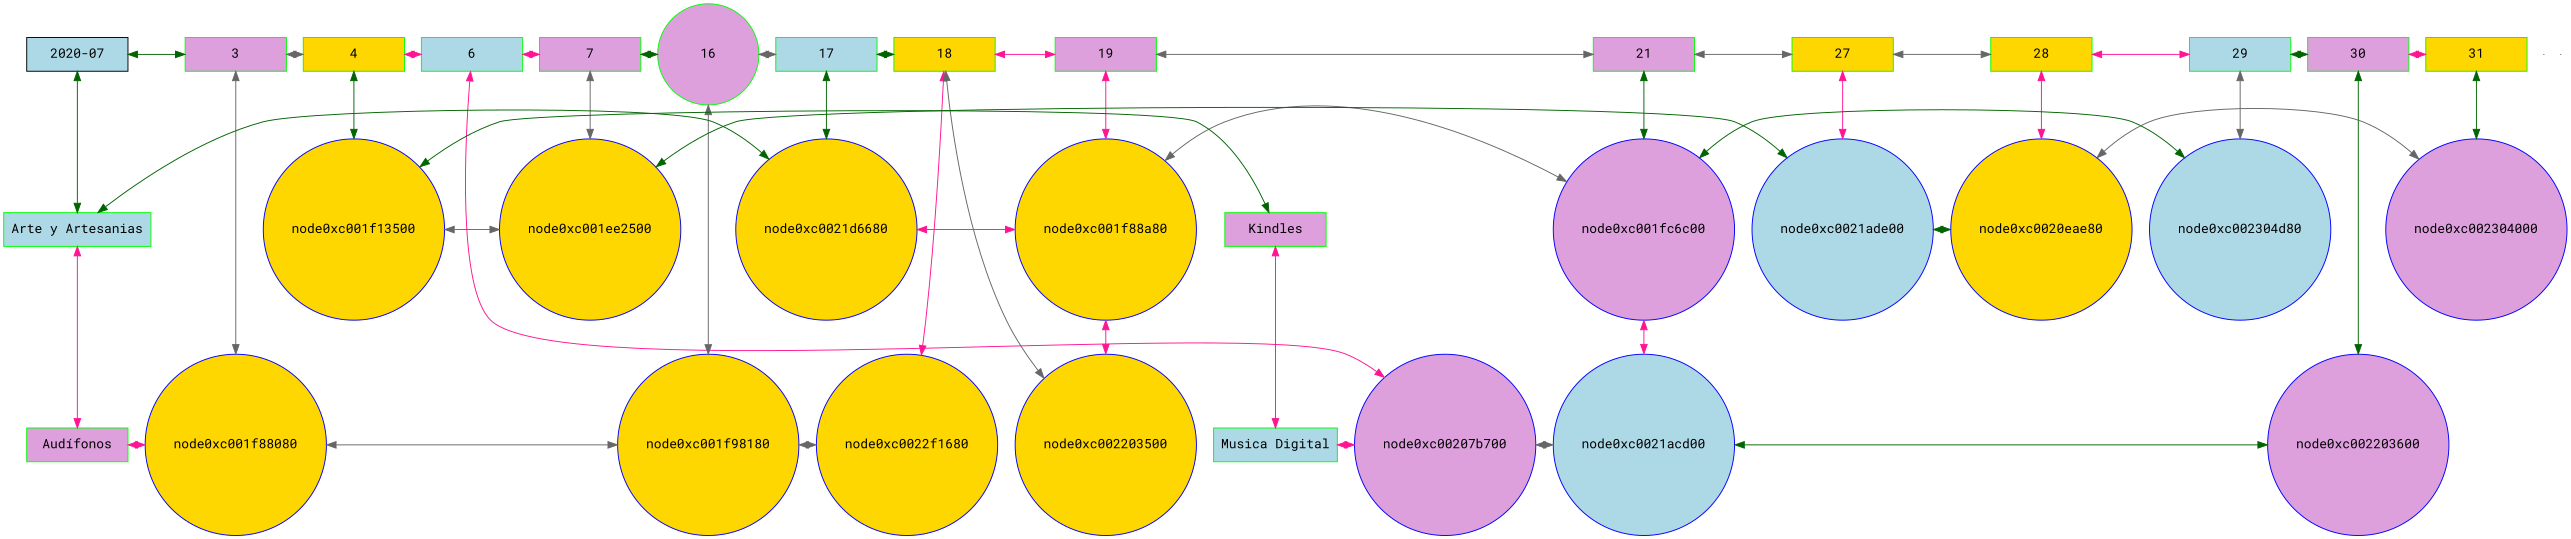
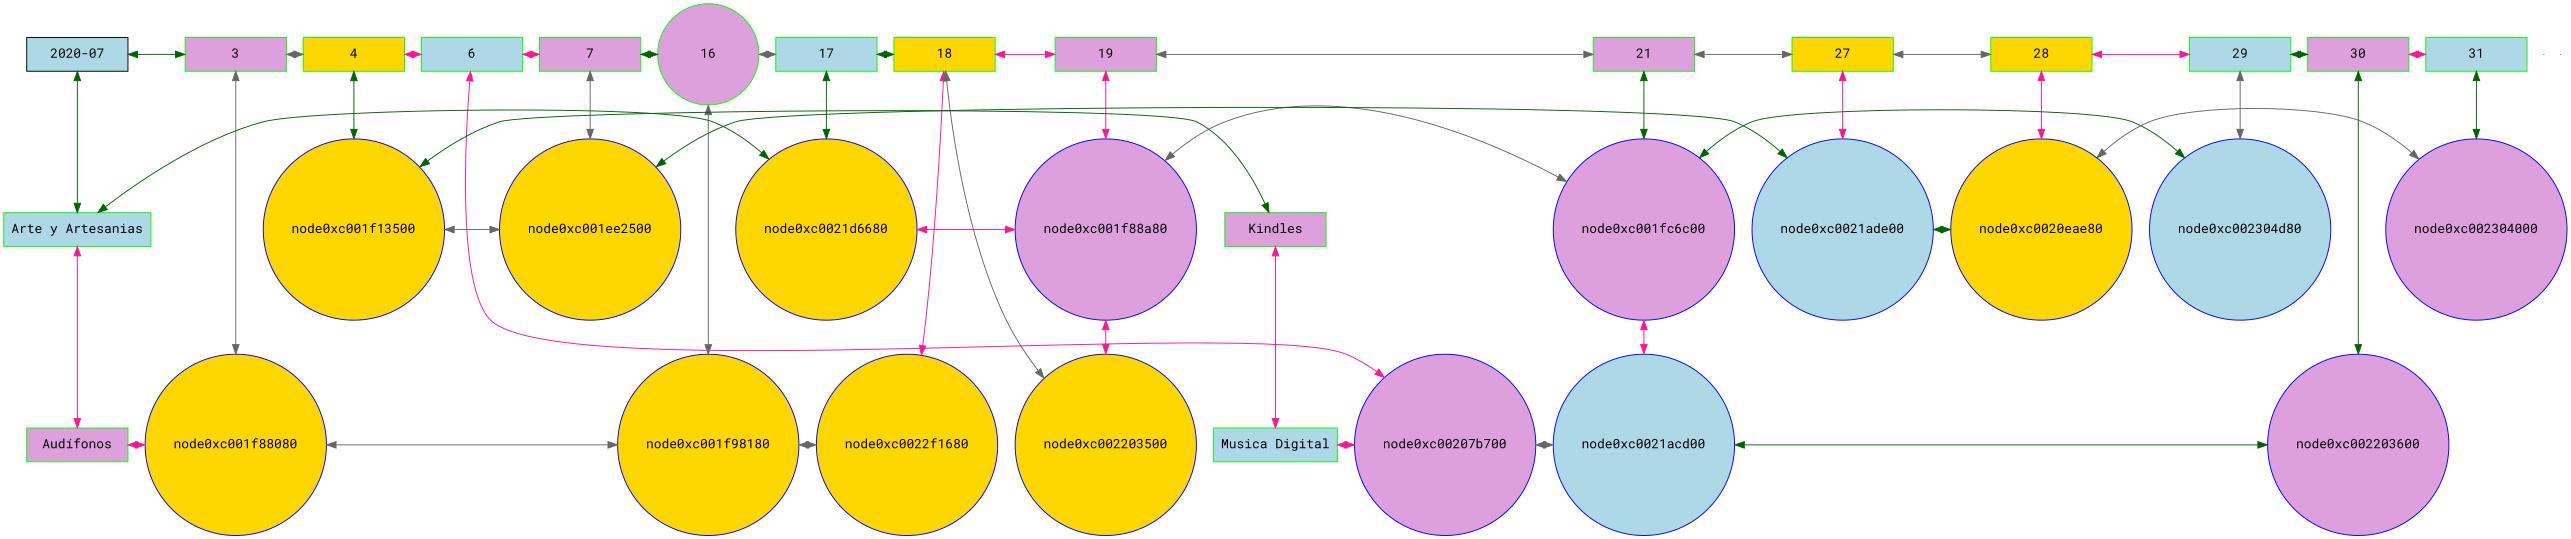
(2476, 54) -> (2476, 54)
(1106, 230) -> (1106, 230)
